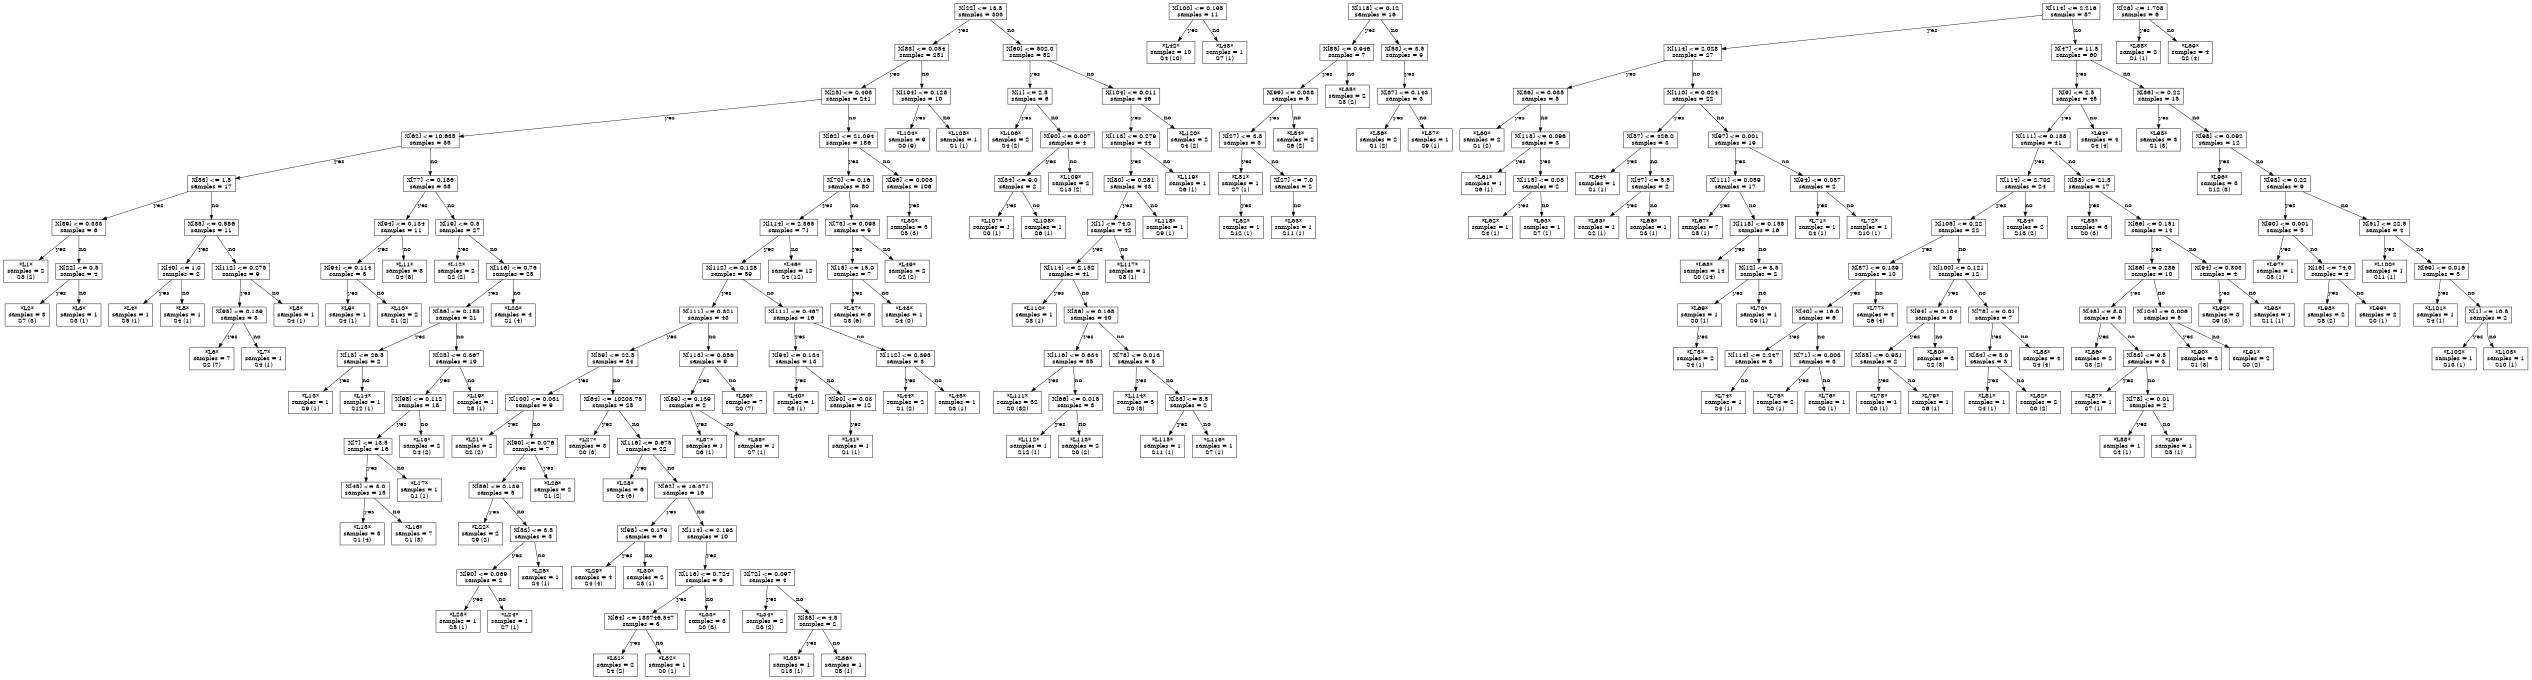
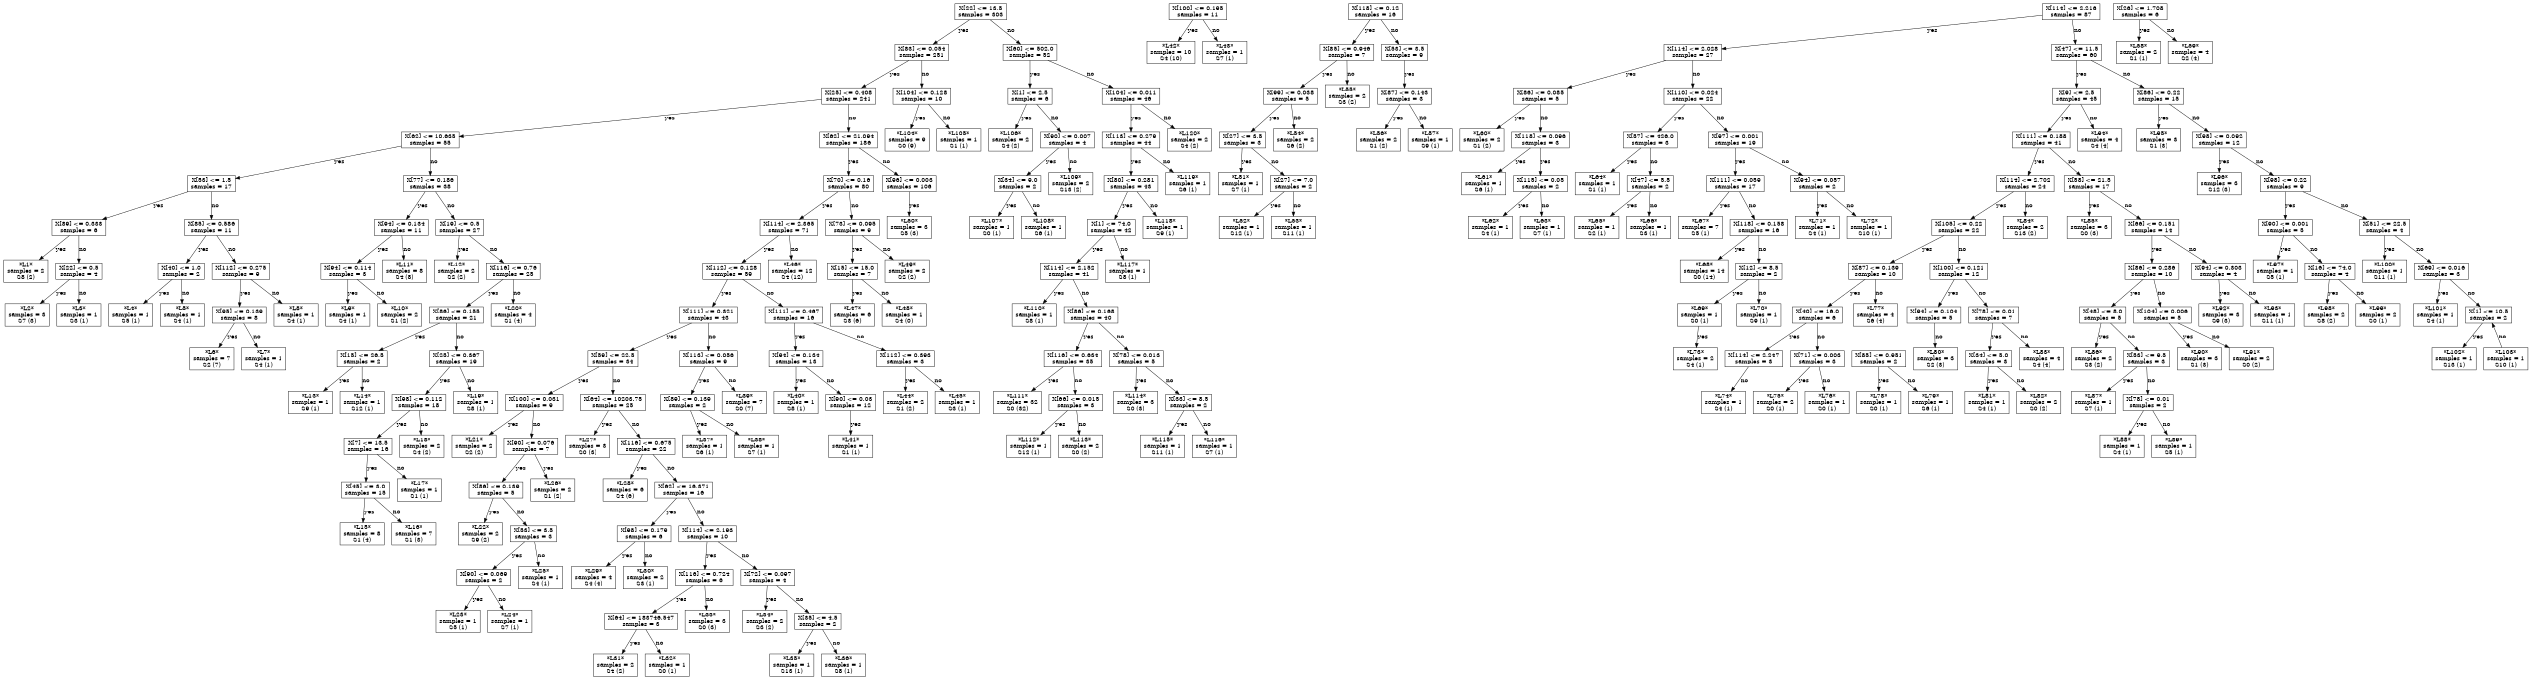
(1241, 203) -> (1271, 203)
(2487, 334) -> (2498, 337)
(1908, 336) -> none
none -> (736, 554)
